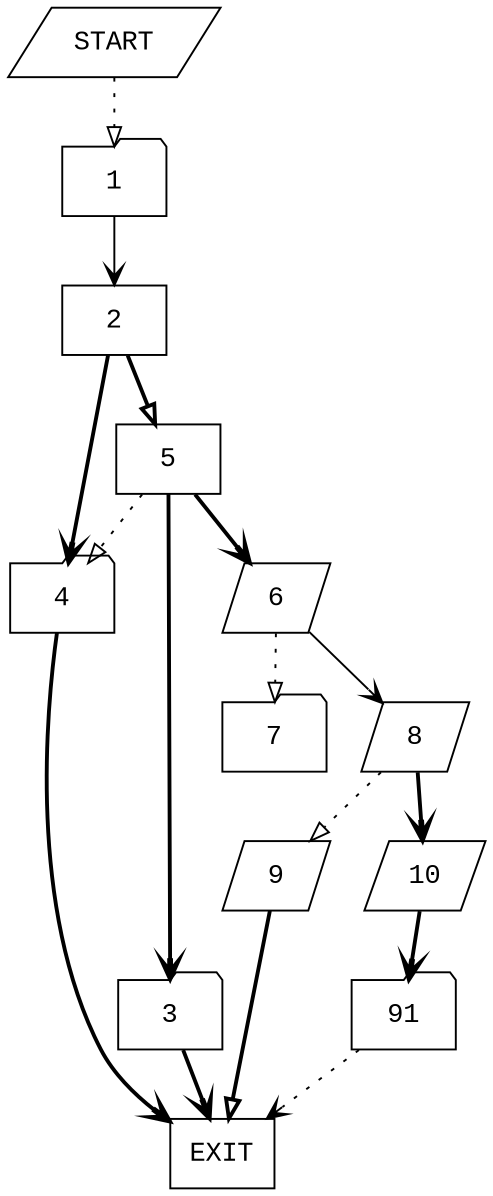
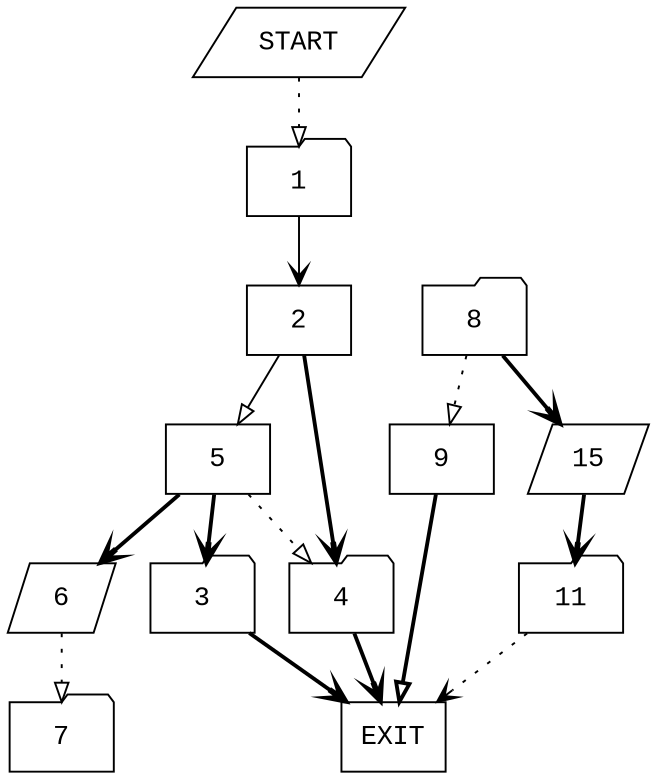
(138, 381) -> (263, 382)
(339, 661) -> none
(415, 737) -> (475, 320)
(276, 876) -> (442, 459)
(425, 876) -> (588, 459)
(404, 1015) -> (571, 598)
